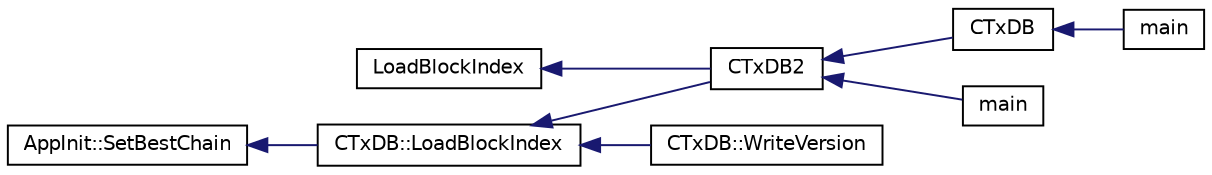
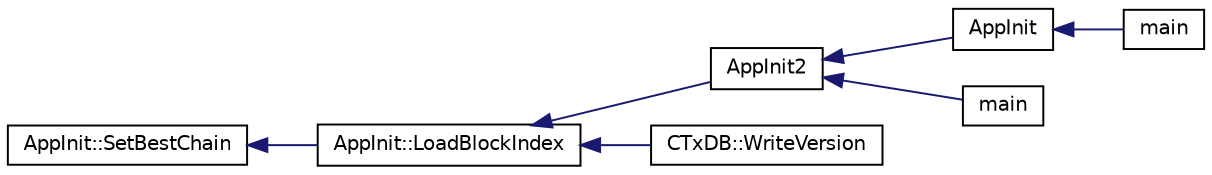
(1003, 29) -> (1003, 29)
(449, 69) -> none
(767, 69) -> (767, 69)
(449, 145) -> (449, 145)
